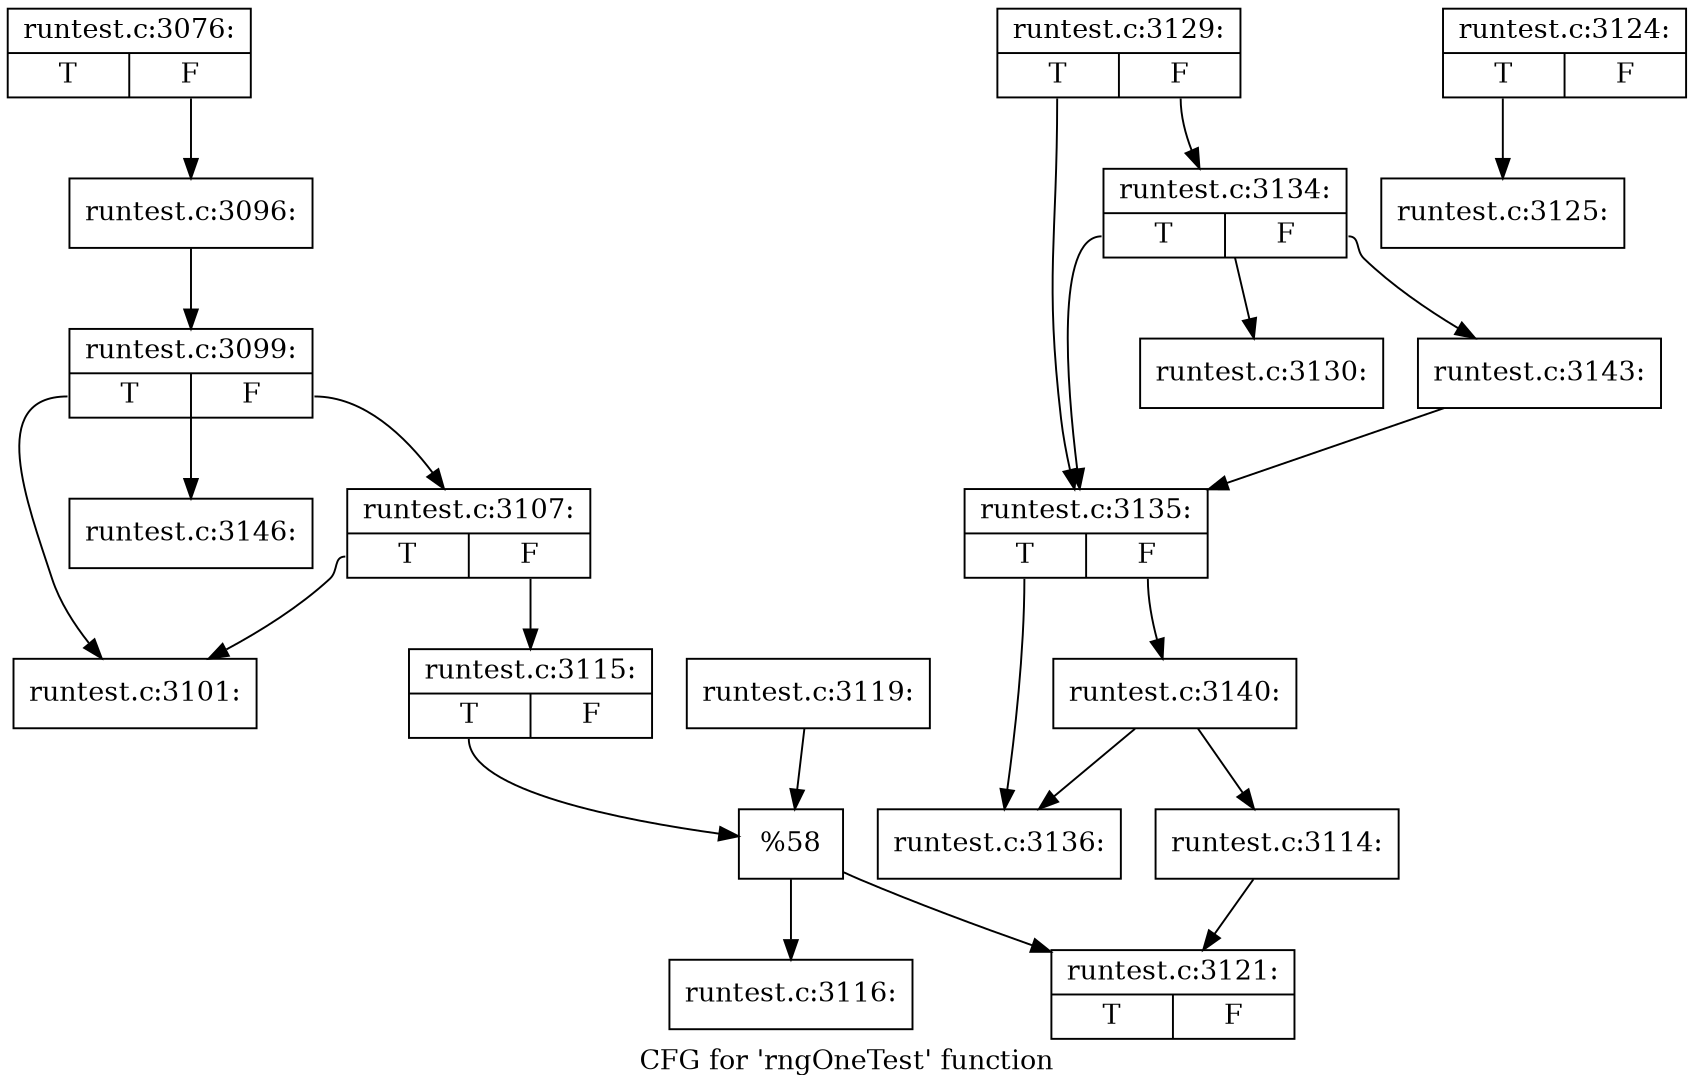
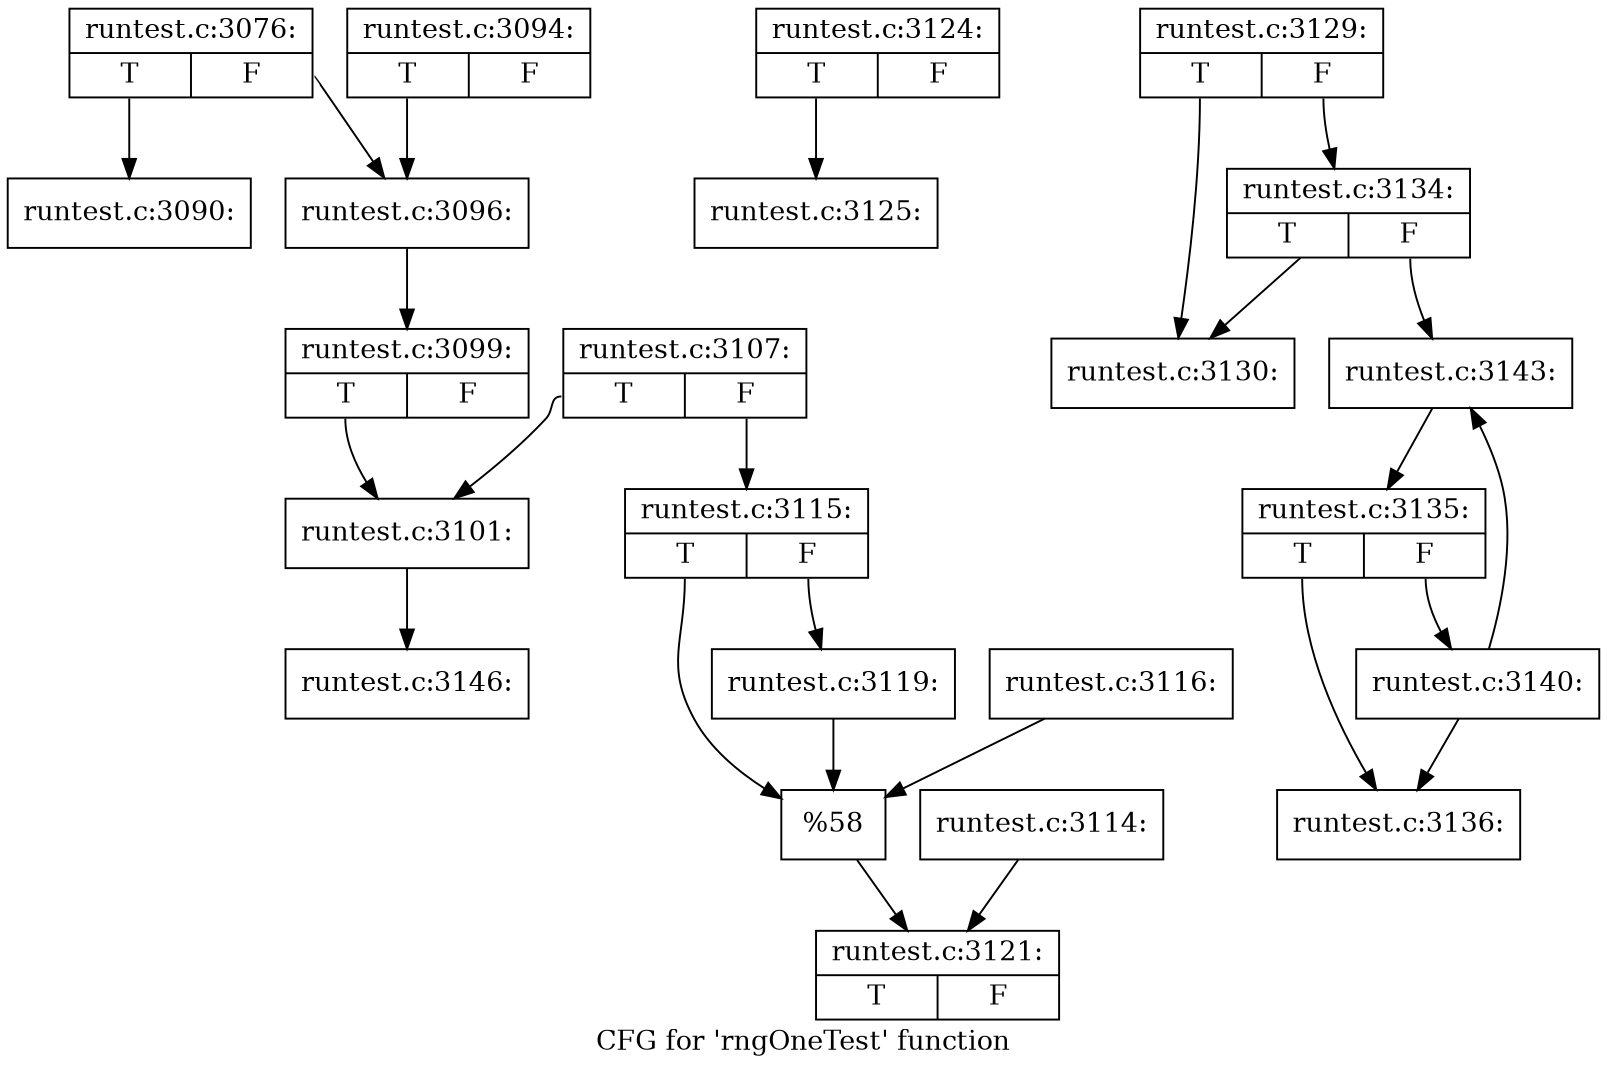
none -> (469, 53)
none -> (129, 213)
(1053, 285) -> (1194, 209)
(1068, 346) -> none
(382, 421) -> none
(191, 448) -> (407, 599)
none -> (810, 605)
(1220, 761) -> (1507, 536)
(791, 909) -> (974, 753)
